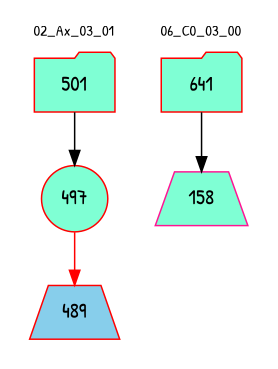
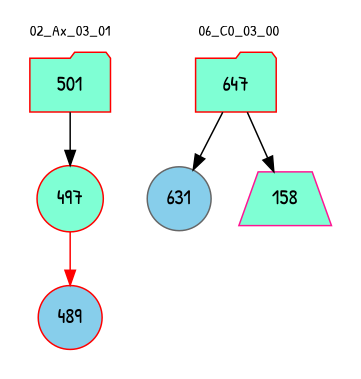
(202, 85) -> (236, 85)
none -> (179, 199)
(75, 312) -> (70, 317)
